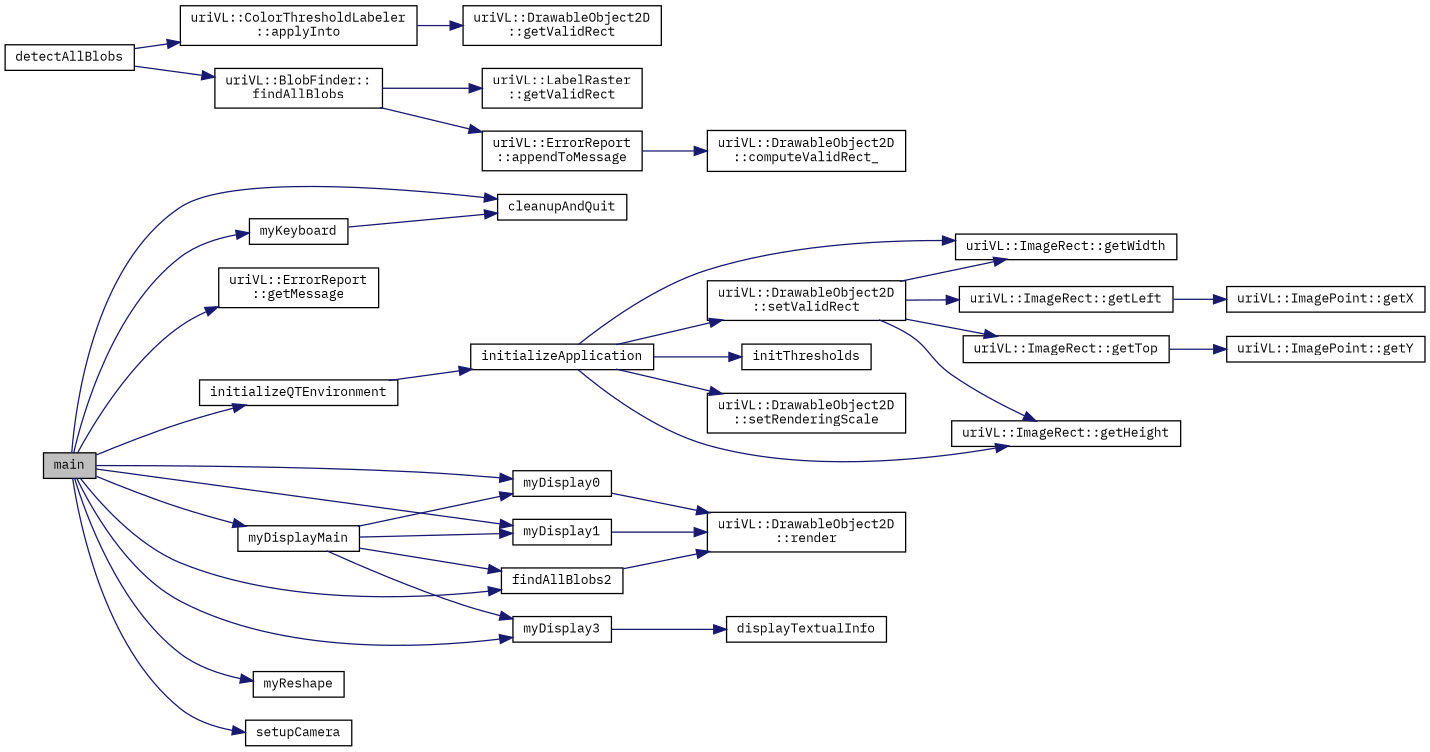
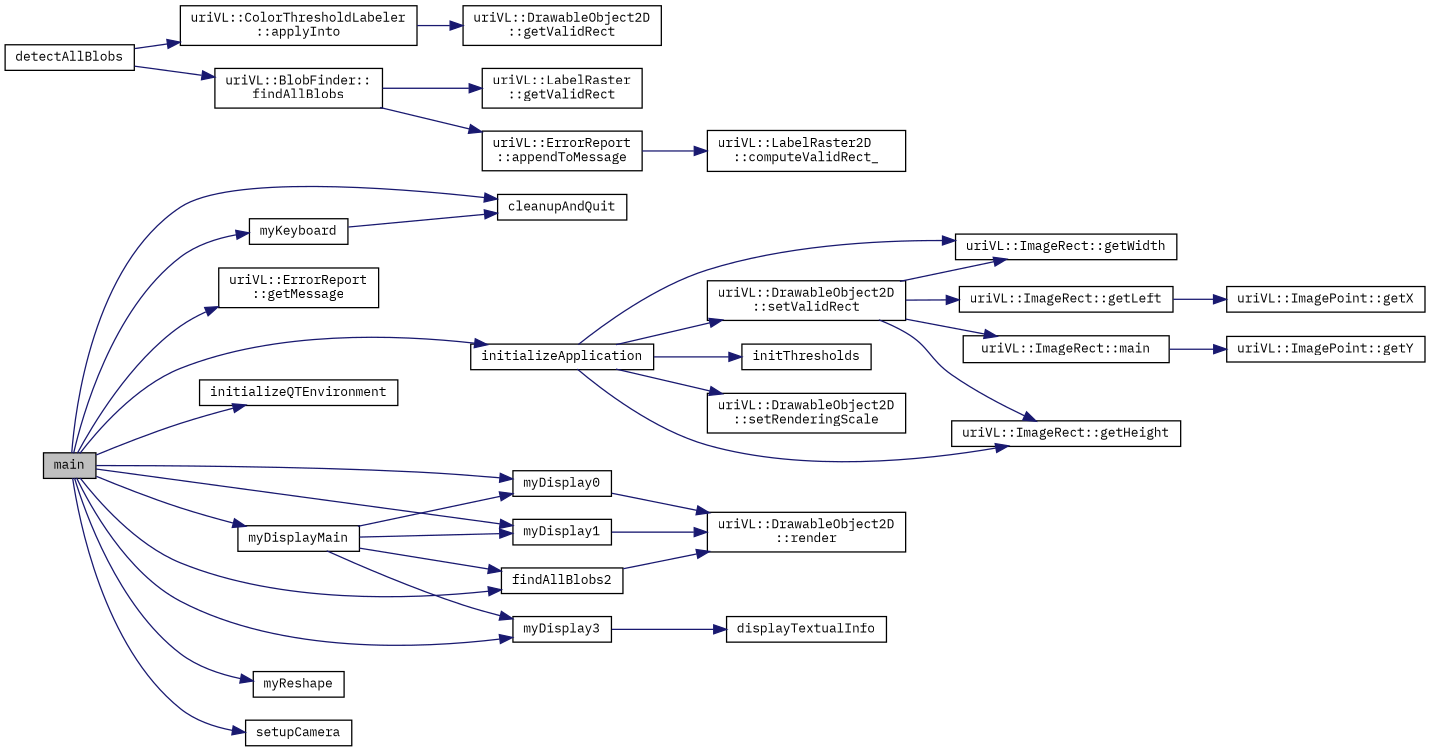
(807, 151) -> (807, 151)
(1066, 349) -> (1066, 349)
(424, 376) -> (260, 347)
